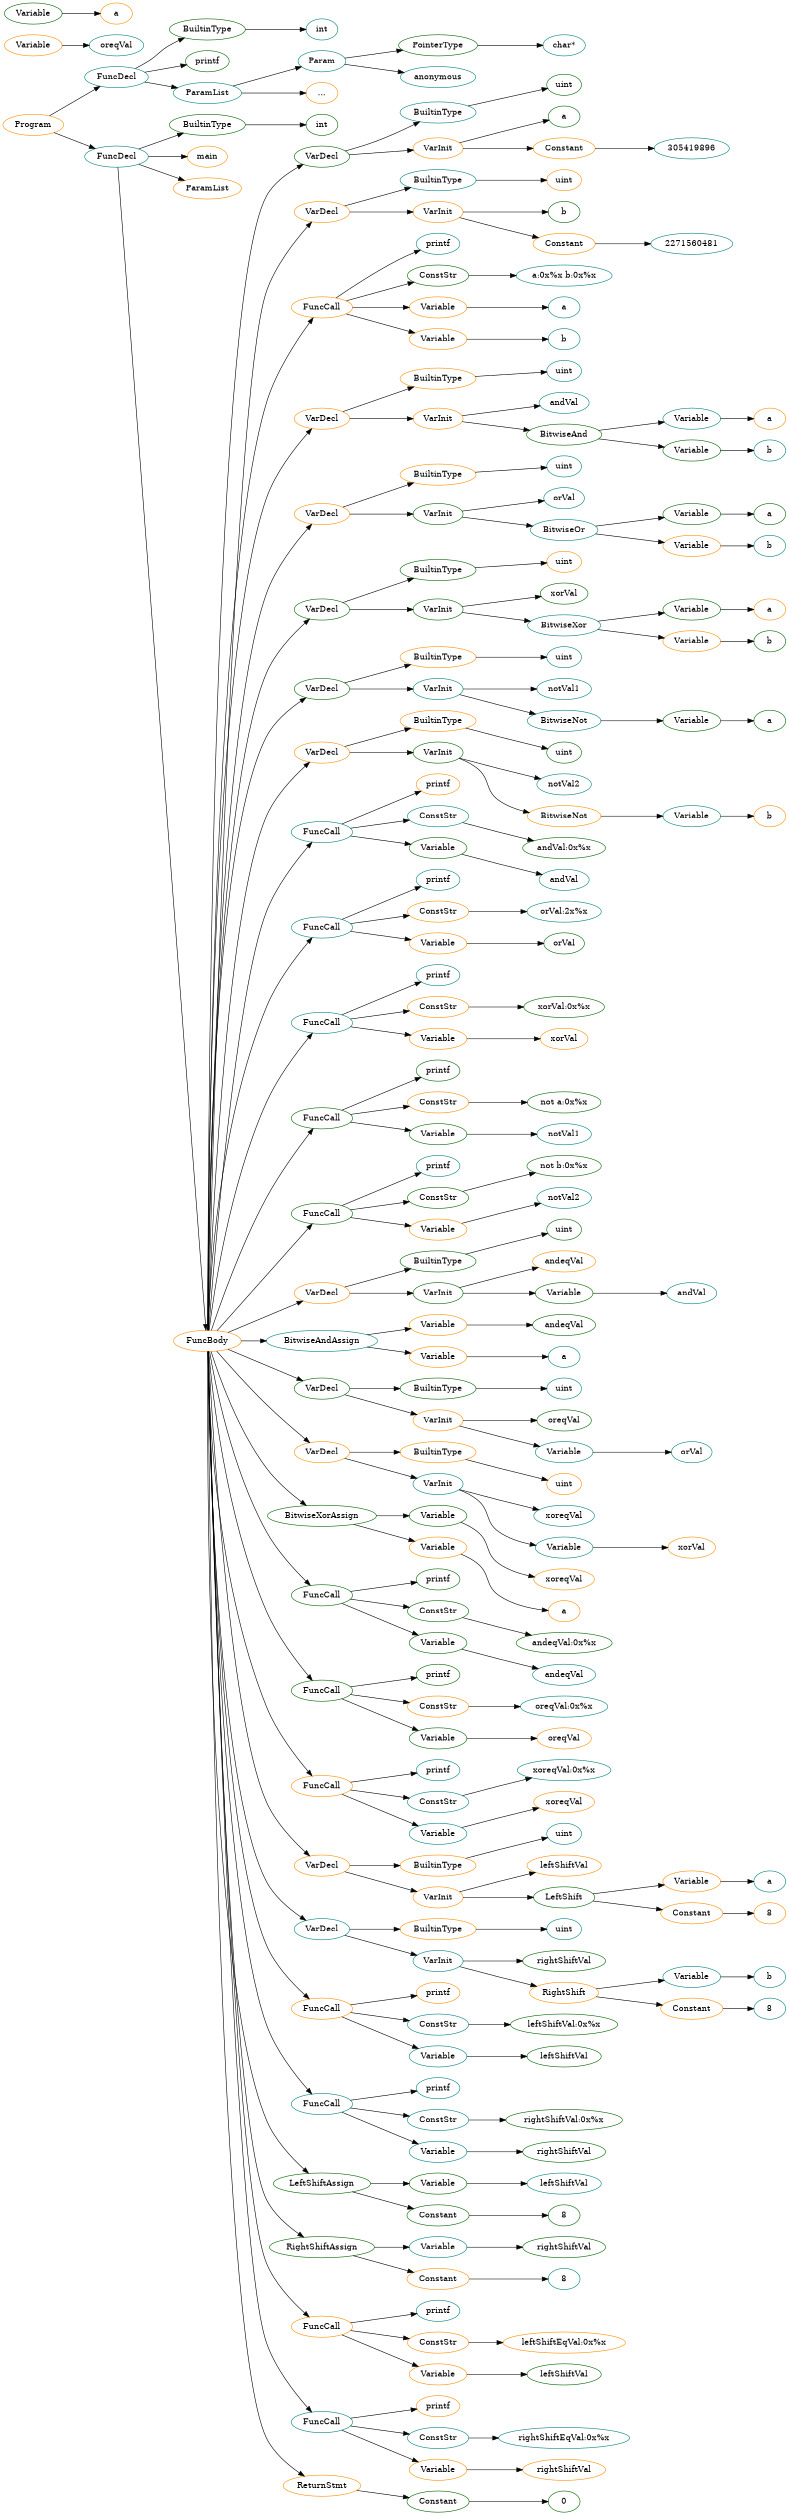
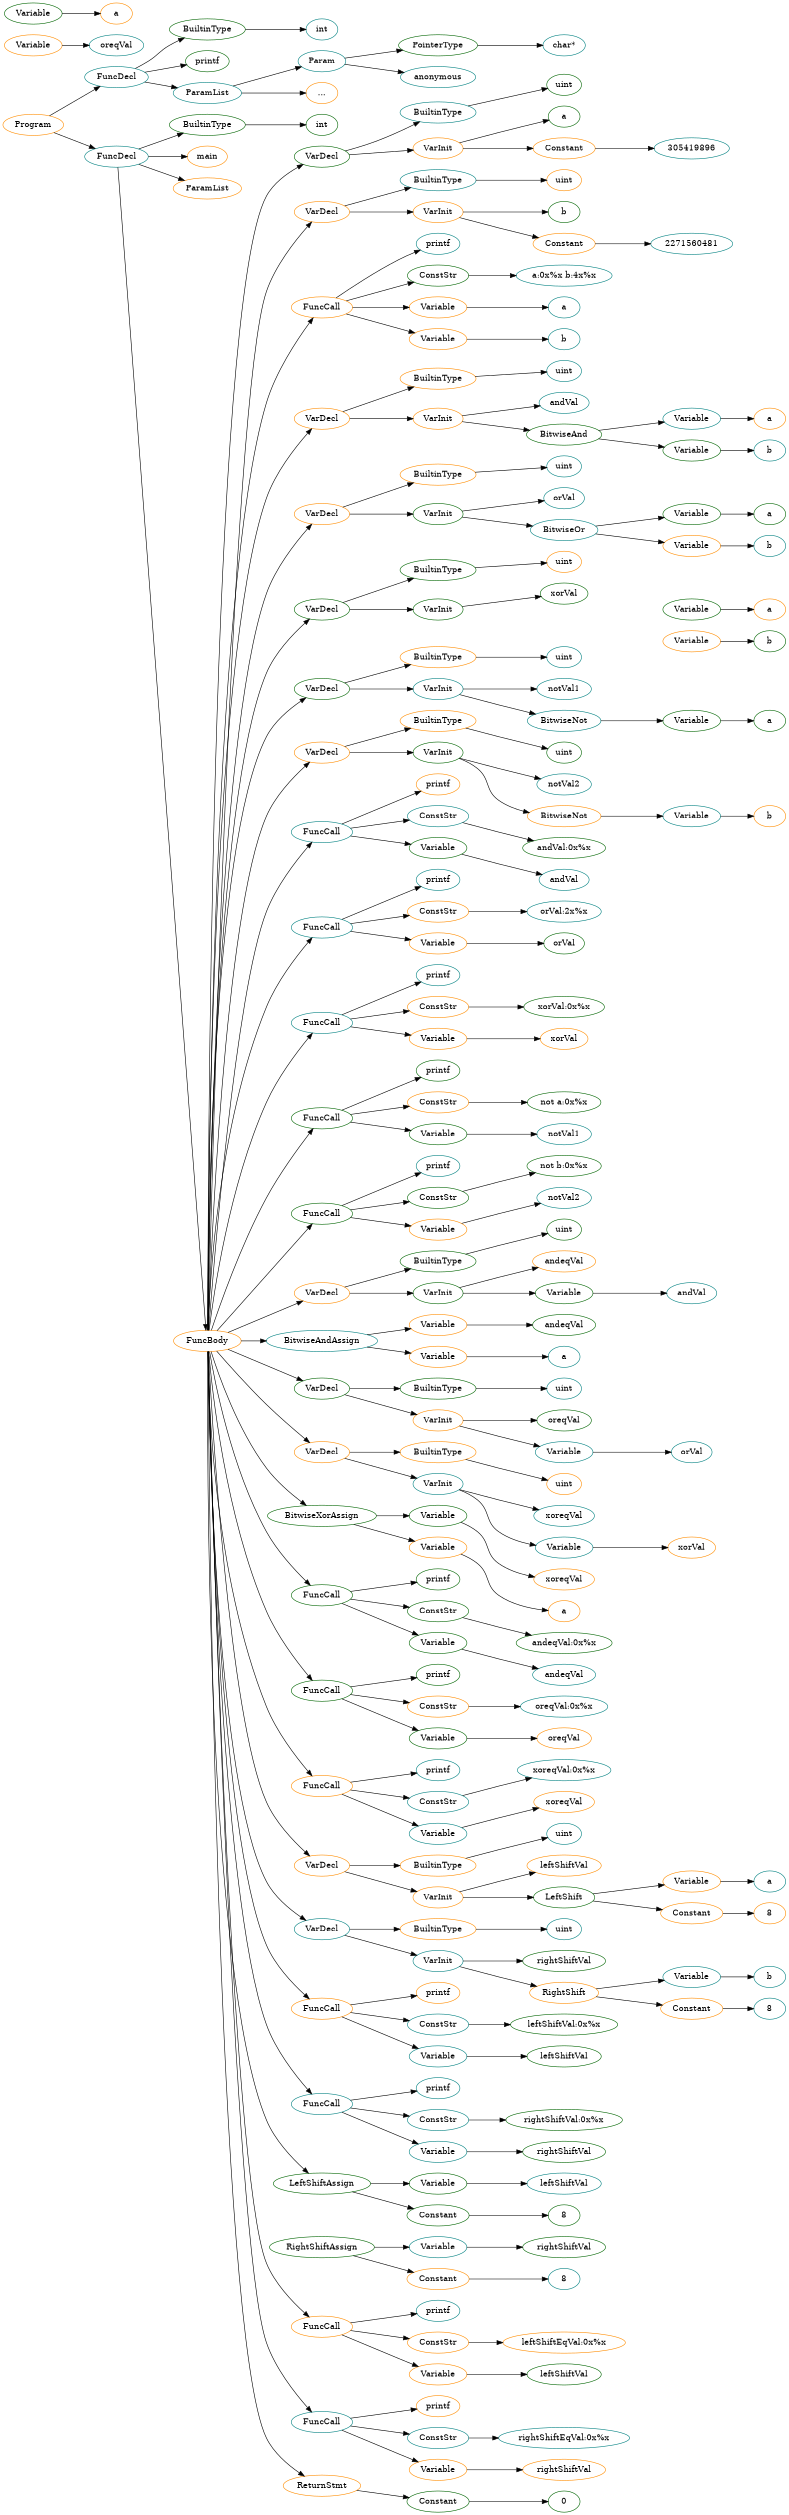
(564, 276) -> (564, 276)
(564, 625) -> none
(224, 1801) -> none
